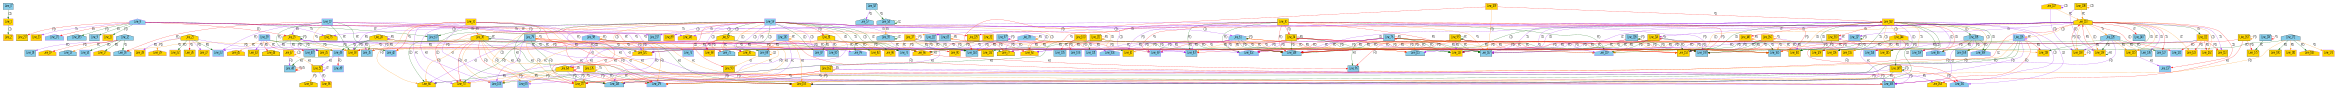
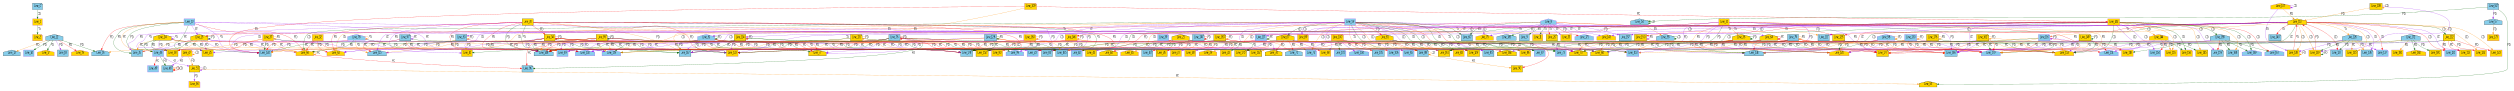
(328, 38) -> (1485, 38)
(2203, 38) -> (2449, 38)
(2309, 45) -> (2493, 29)
(1936, 46) -> none
none -> (1084, 47)
(2147, 61) -> (2369, 46)
(603, 63) -> (1714, 46)
none -> (2255, 82)
